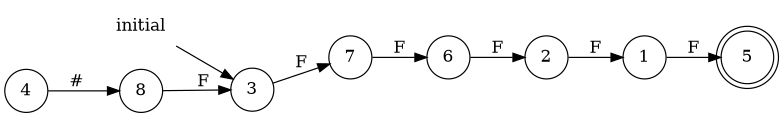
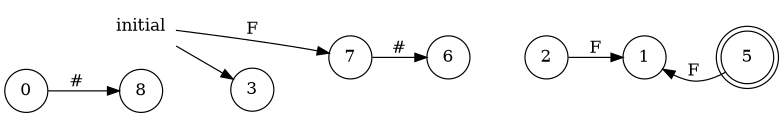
(399, 48) -> (399, 48)
(492, 57) -> none
(688, 57) -> (700, 81)
(295, 76) -> (247, 40)
(191, 90) -> none
(26, 91) -> (26, 91)
